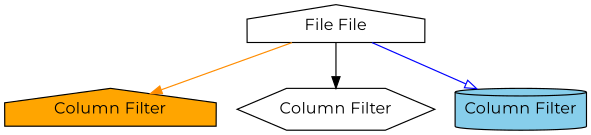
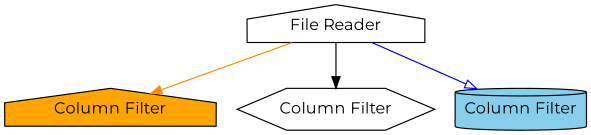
(336, 26) -> (336, 26)
